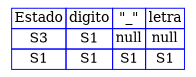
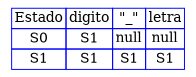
(39, 38) -> (39, 38)
